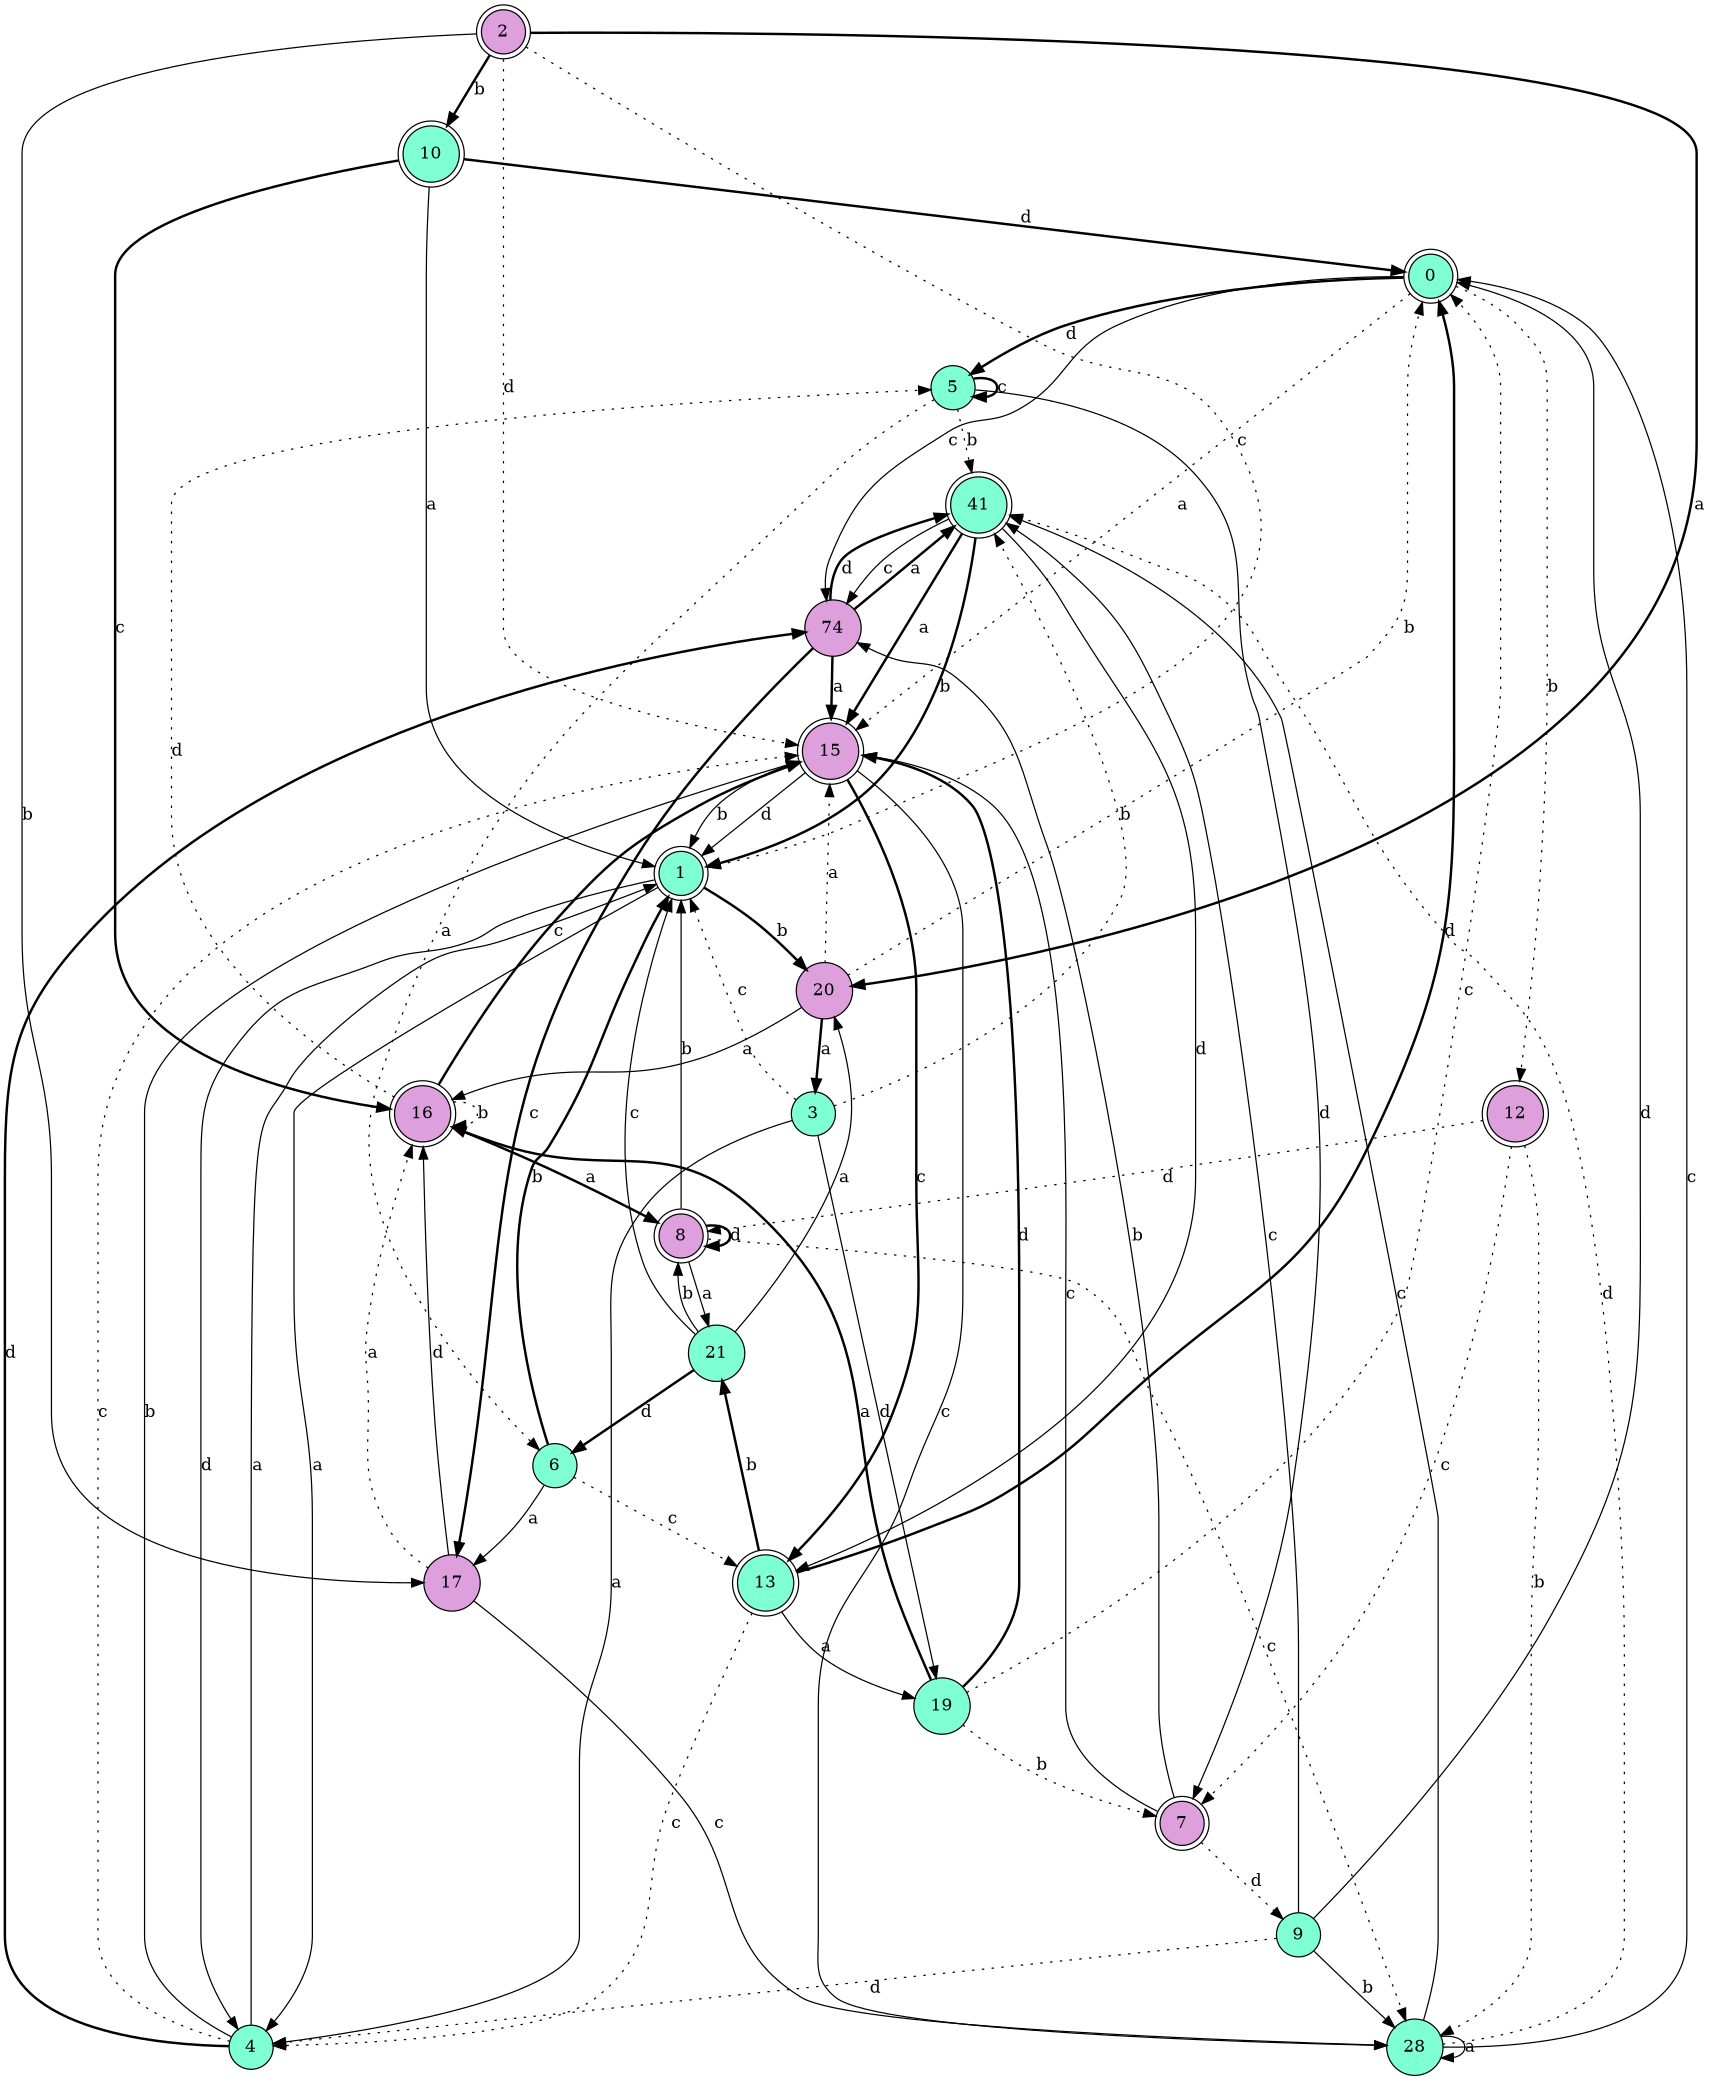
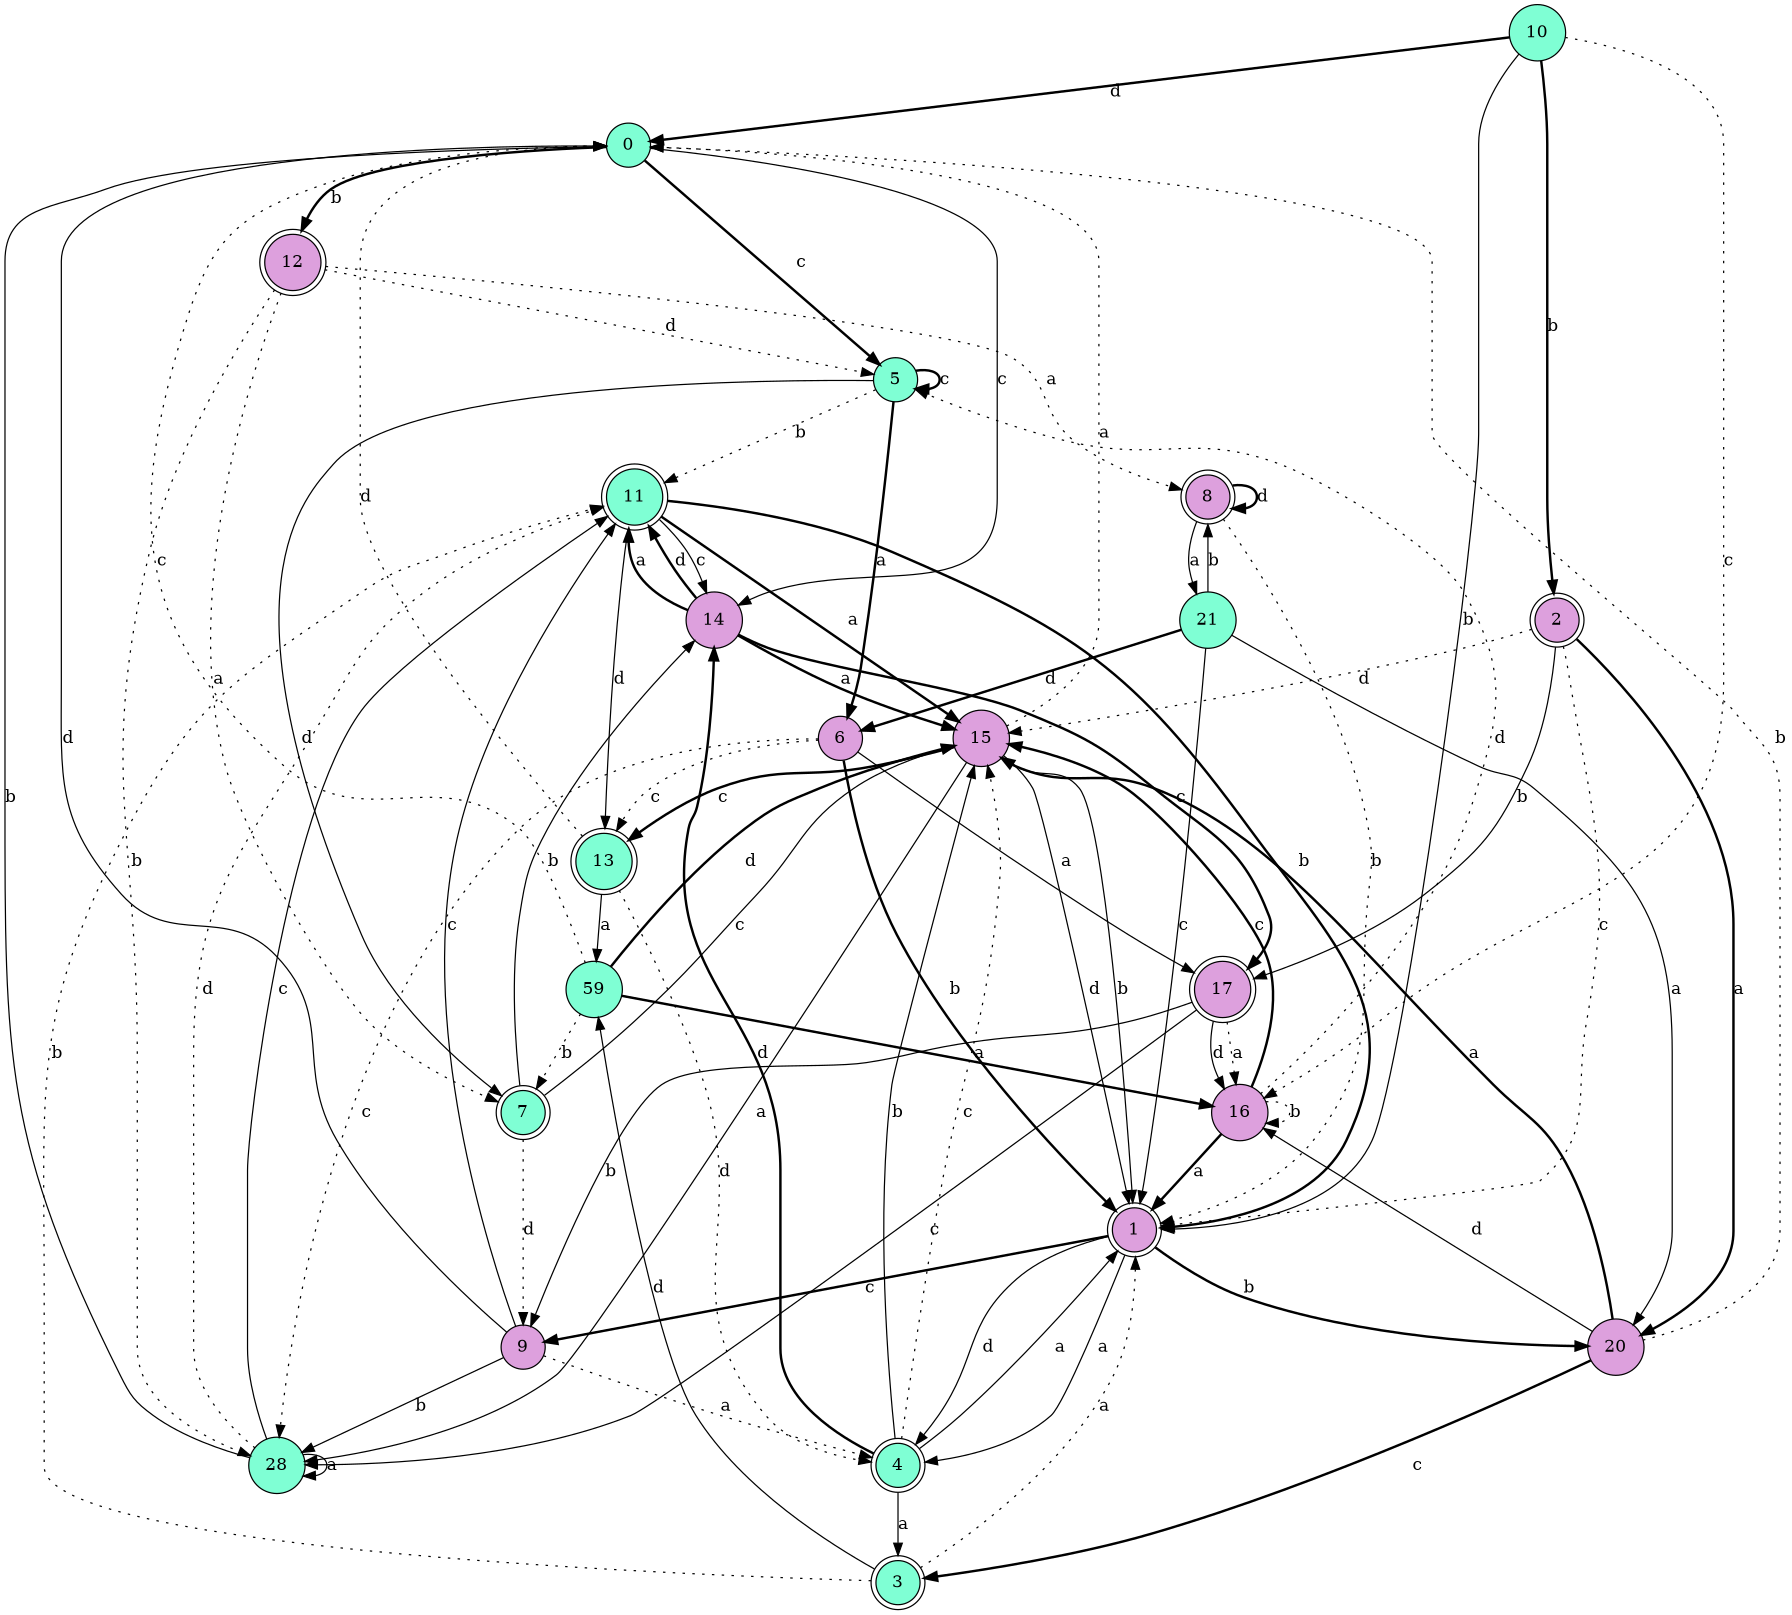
(472, 85) -> (1547, 321)
(431, 154) -> (1537, 33)
(1431, 276) -> (629, 145)
none -> (593, 321)
(1072, 334) -> (801, 263)
(432, 505) -> (1469, 620)
(979, 505) -> (635, 497)
(1138, 508) -> (1099, 280)
(115, 616) -> (1724, 629)
(833, 628) -> (714, 620)
(1547, 656) -> (447, 159)
(831, 751) -> (981, 738)
(476, 859) -> (876, 554)
(681, 873) -> (1134, 1230)
(827, 880) -> (1395, 983)
(742, 991) -> (1104, 1406)
(748, 1050) -> (1477, 1230)
(826, 1050) -> (1417, 1465)
(681, 1053) -> (1368, 900)
none -> (797, 1066)
(1393, 1093) -> (360, 465)
(423, 1114) -> (1240, 1113)
(813, 1114) -> (898, 1583)
(551, 1170) -> (1191, 1167)
(1169, 1178) -> (1052, 380)
(1692, 1178) -> (11, 797)
none -> (833, 1288)
(946, 1412) -> (761, 1113)
(1186, 1464) -> (419, 962)
(555, 1466) -> (840, 738)
(1446, 1466) -> (219, 679)
(742, 1472) -> none
(452, 1583) -> (1223, 990)
(604, 1644) -> (898, 1518)
(942, 1706) -> (594, 990)
(676, 1823) -> (725, 1172)
(1182, 1823) -> (523, 1113)
(1298, 1935) -> (523, 1347)
(876, 1988) -> (726, 1406)
(251, 2047) -> (898, 1465)
